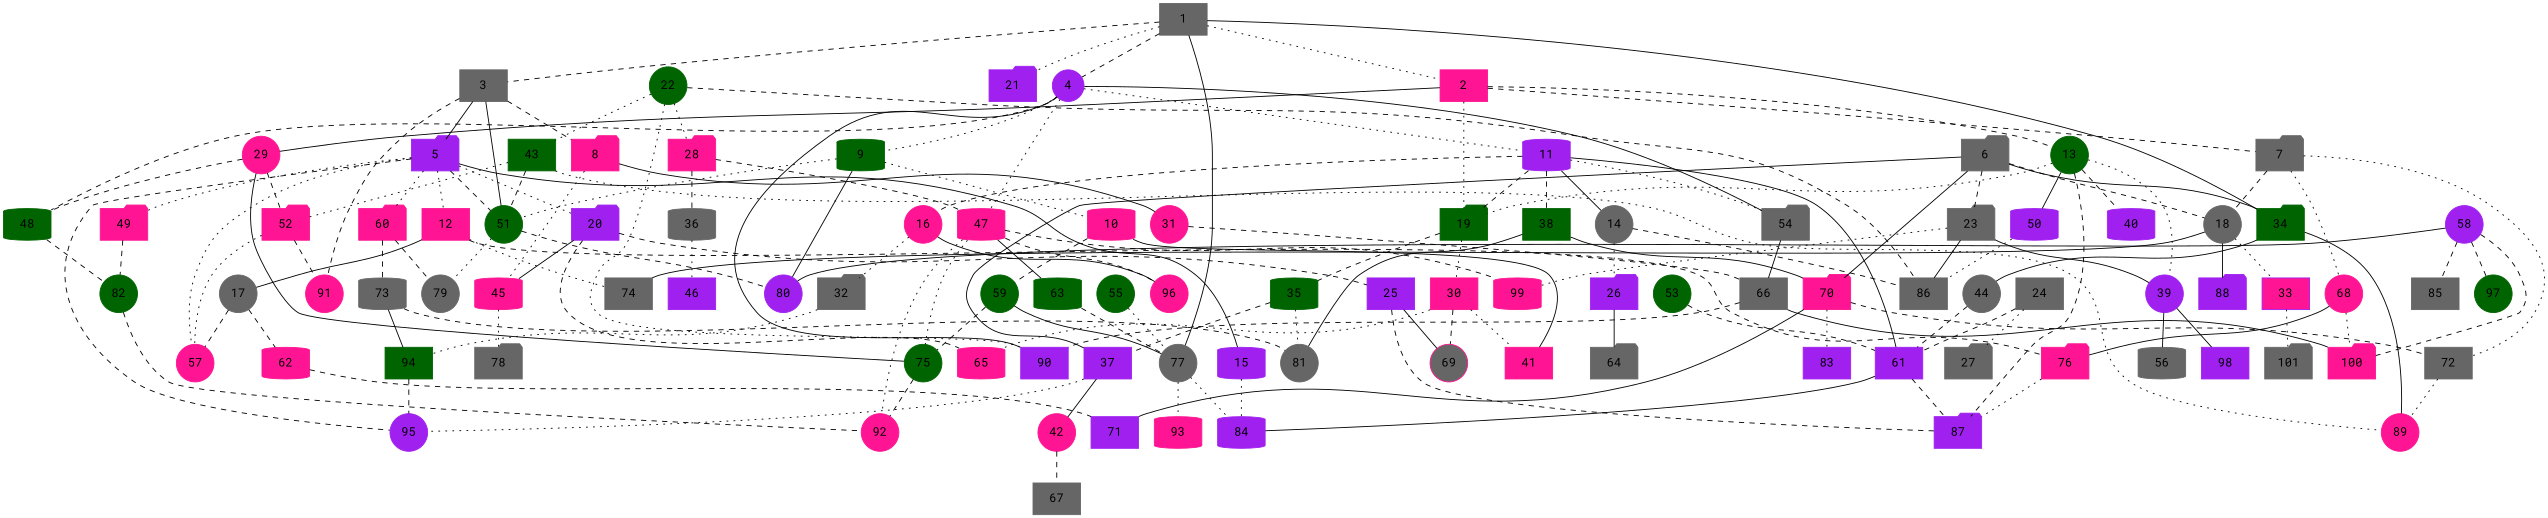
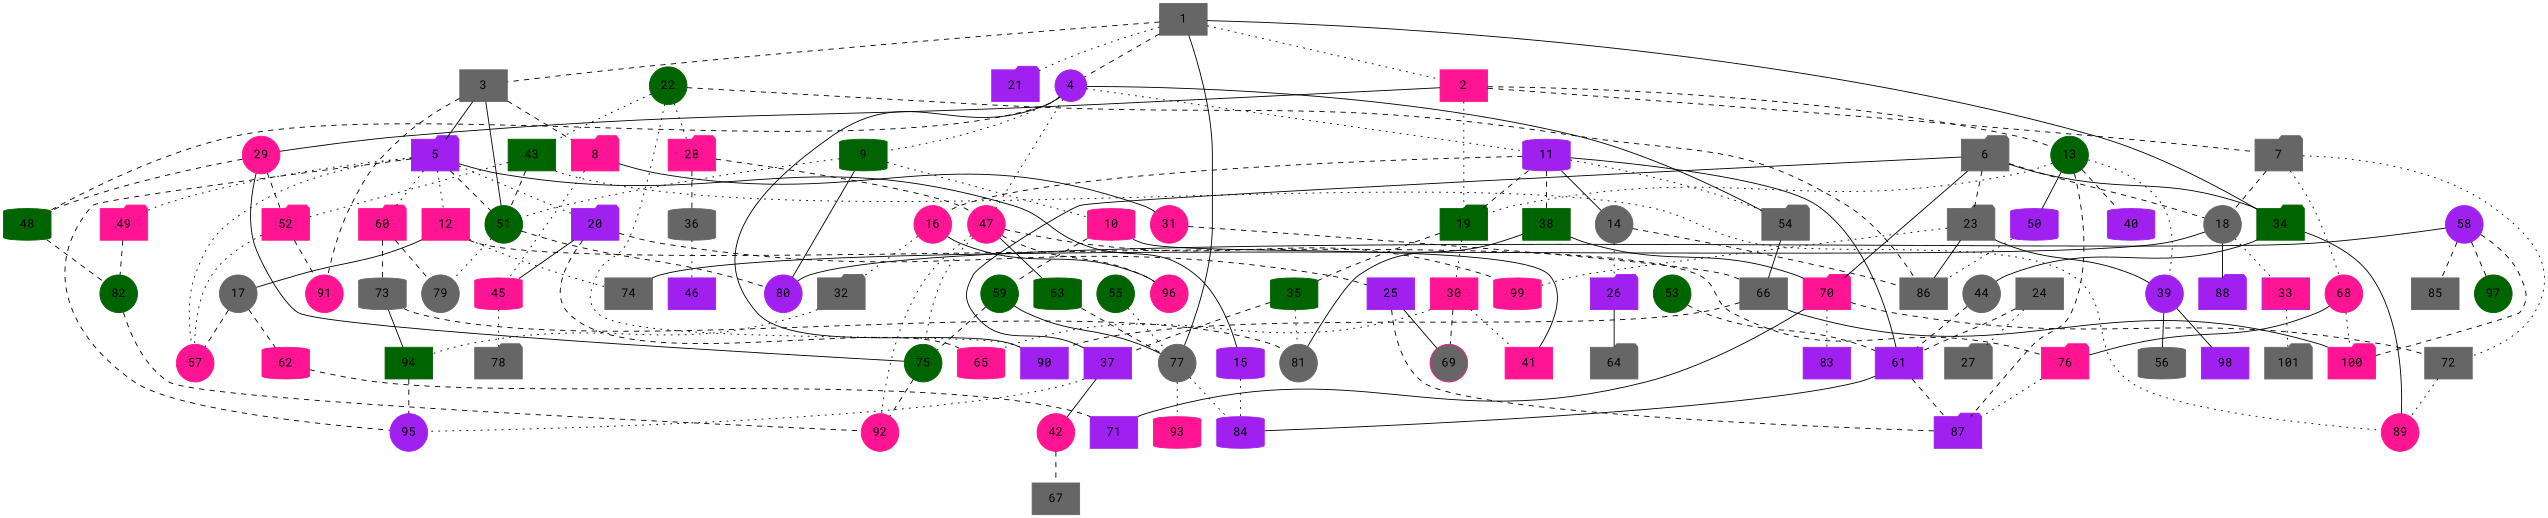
(981, 224) -> (986, 224)
